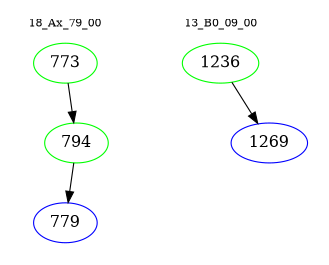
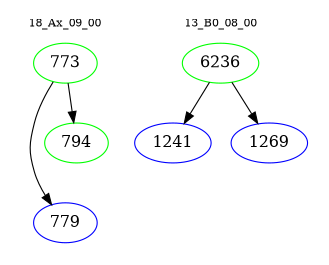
(65, 24) -> (65, 24)
(221, 24) -> (221, 24)
(221, 63) -> (221, 63)
none -> (173, 143)
(72, 177) -> (31, 138)
